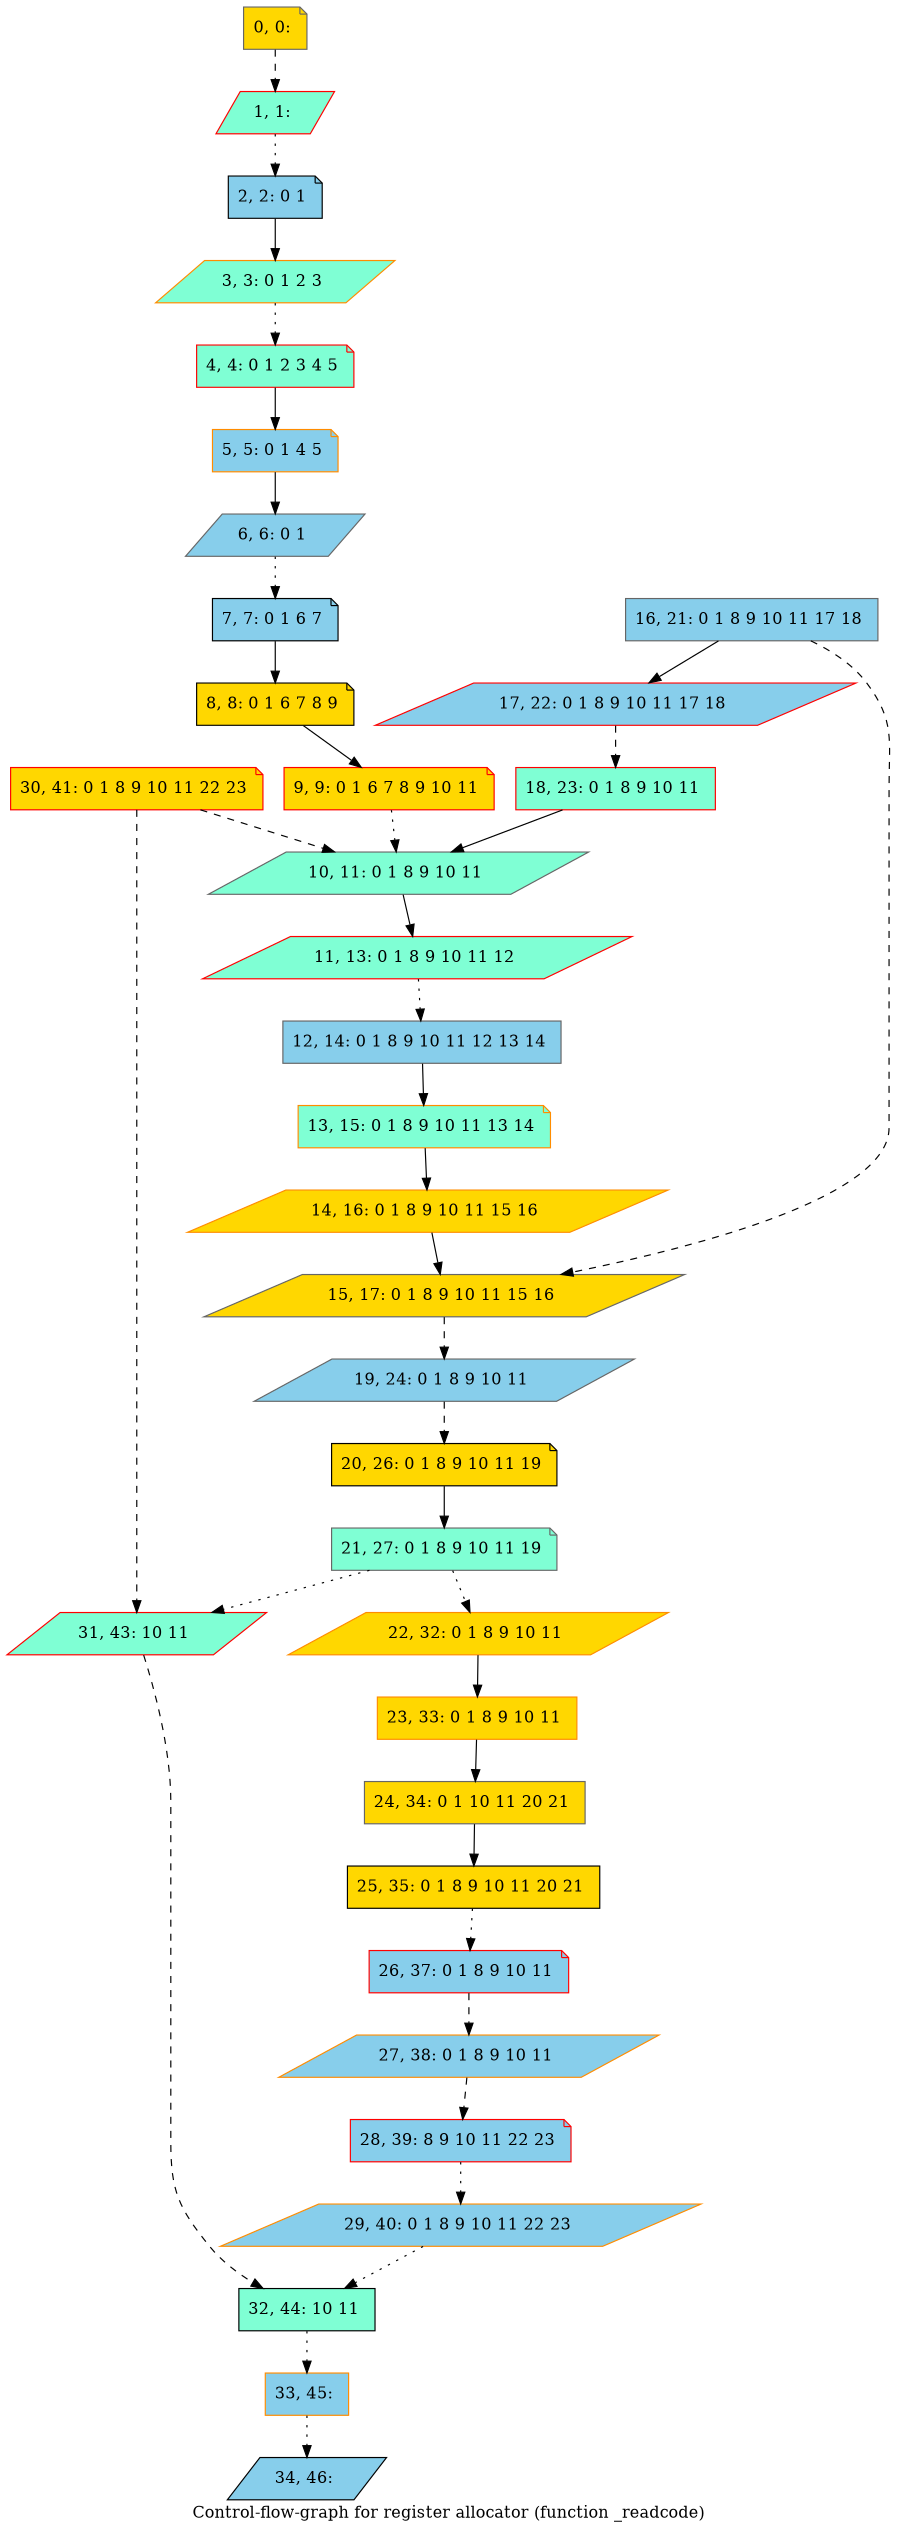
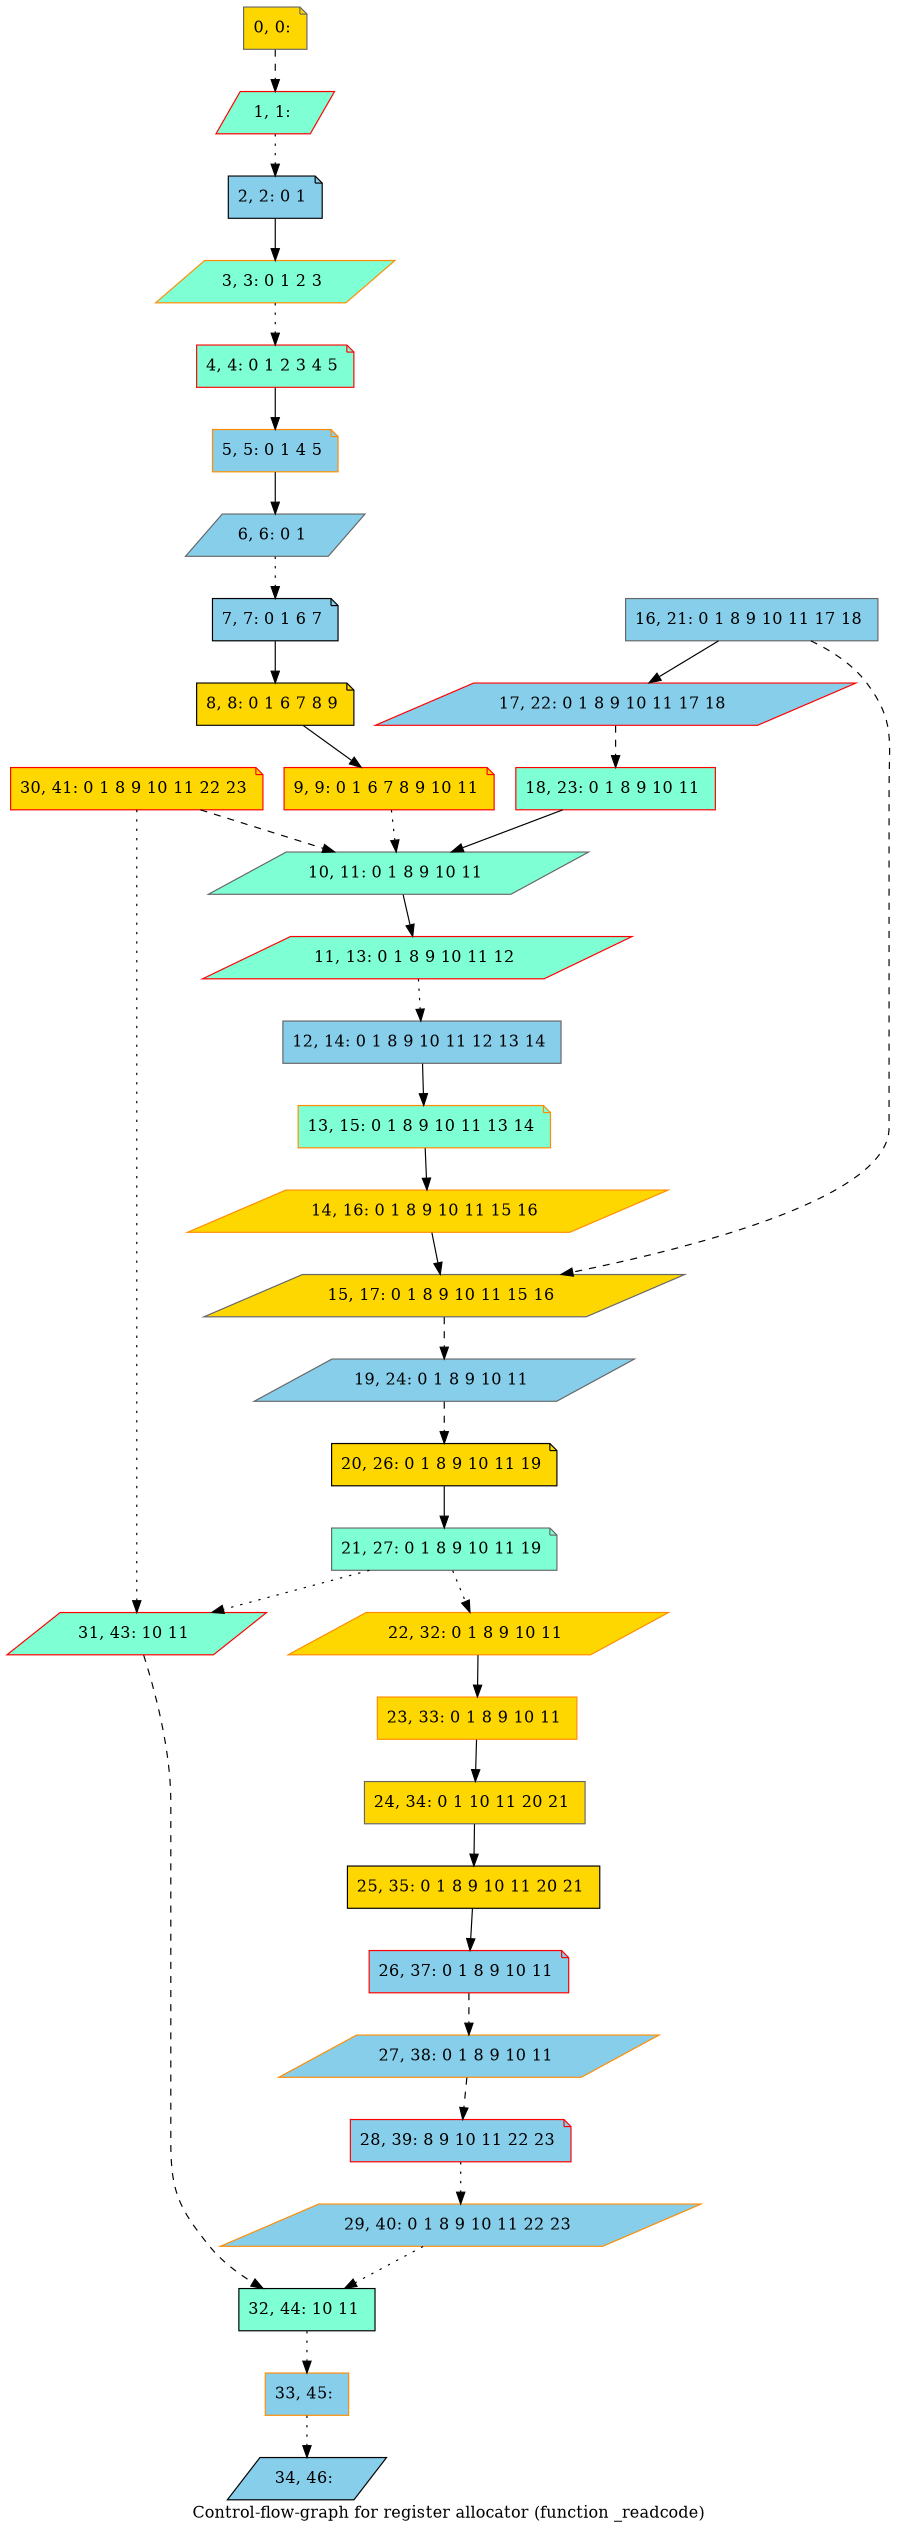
(137, 1205) -> (137, 1205)
(472, 1924) -> (472, 1924)
